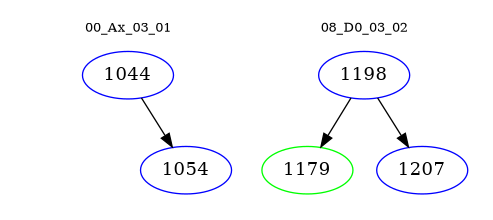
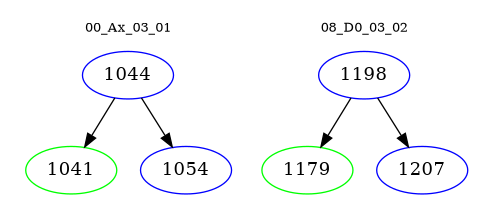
none -> (71, 170)
